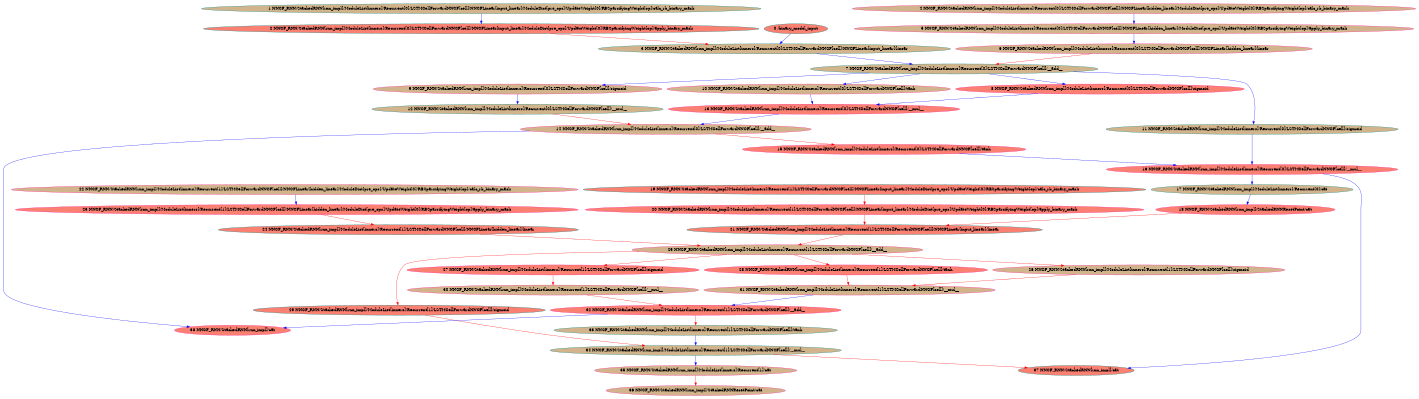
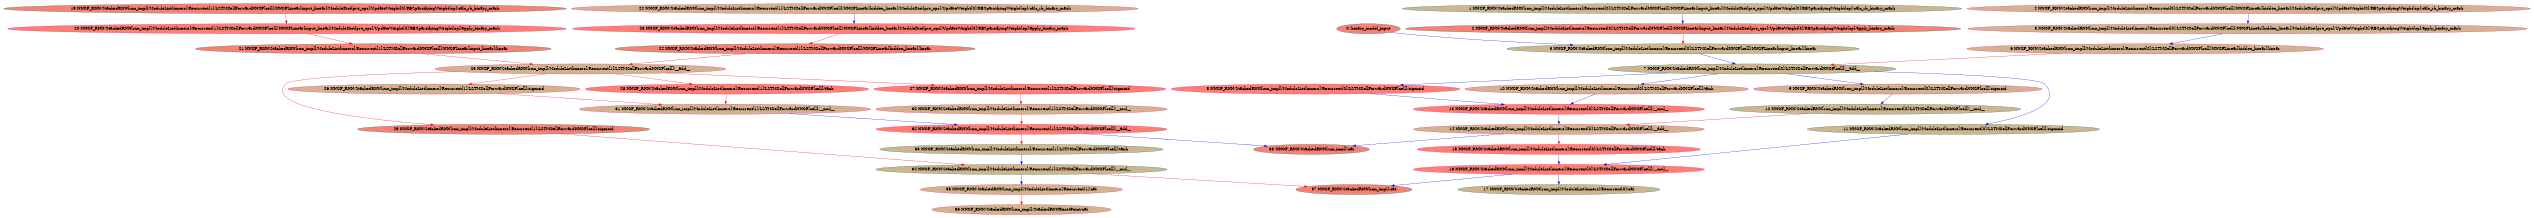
(1245, 210) -> none
(233, 330) -> (1312, 149)
